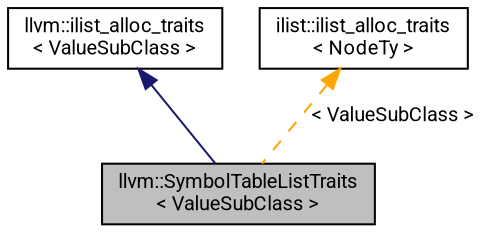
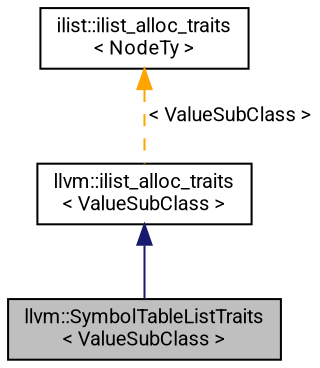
(295, 124) -> (144, 127)
